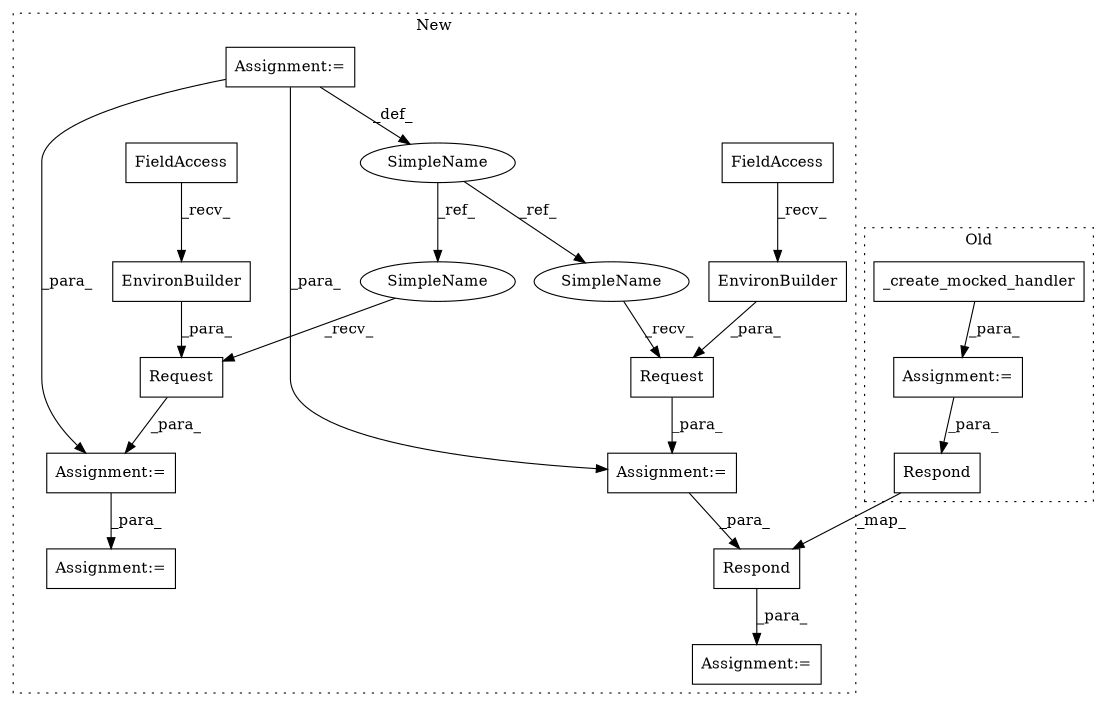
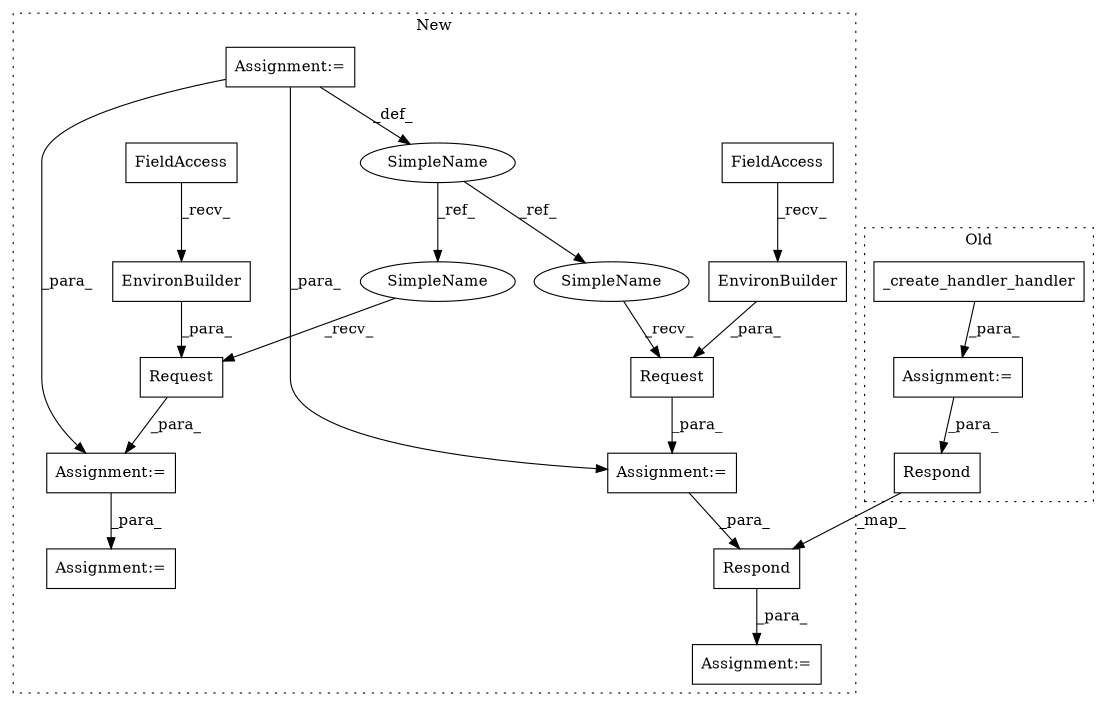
(979, 282) -> (979, 282)
